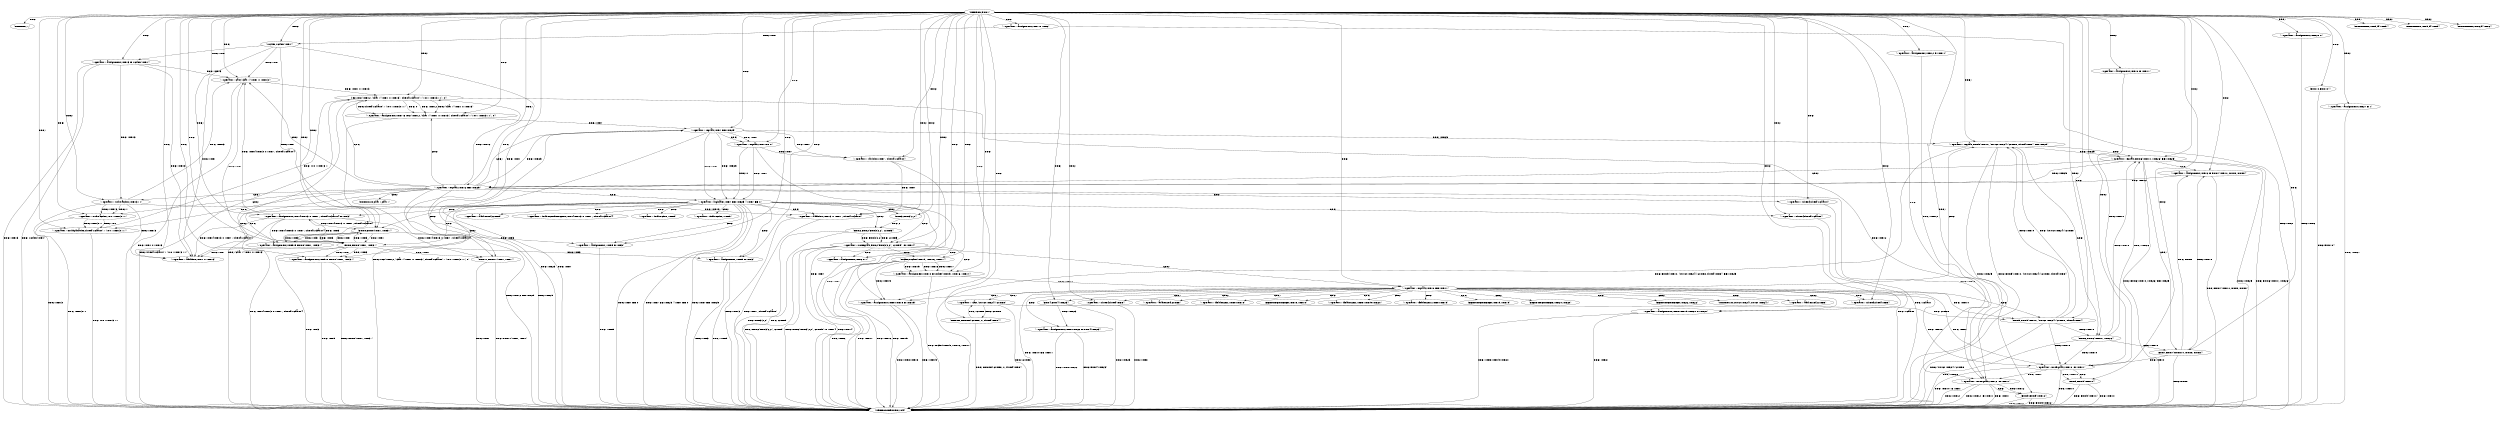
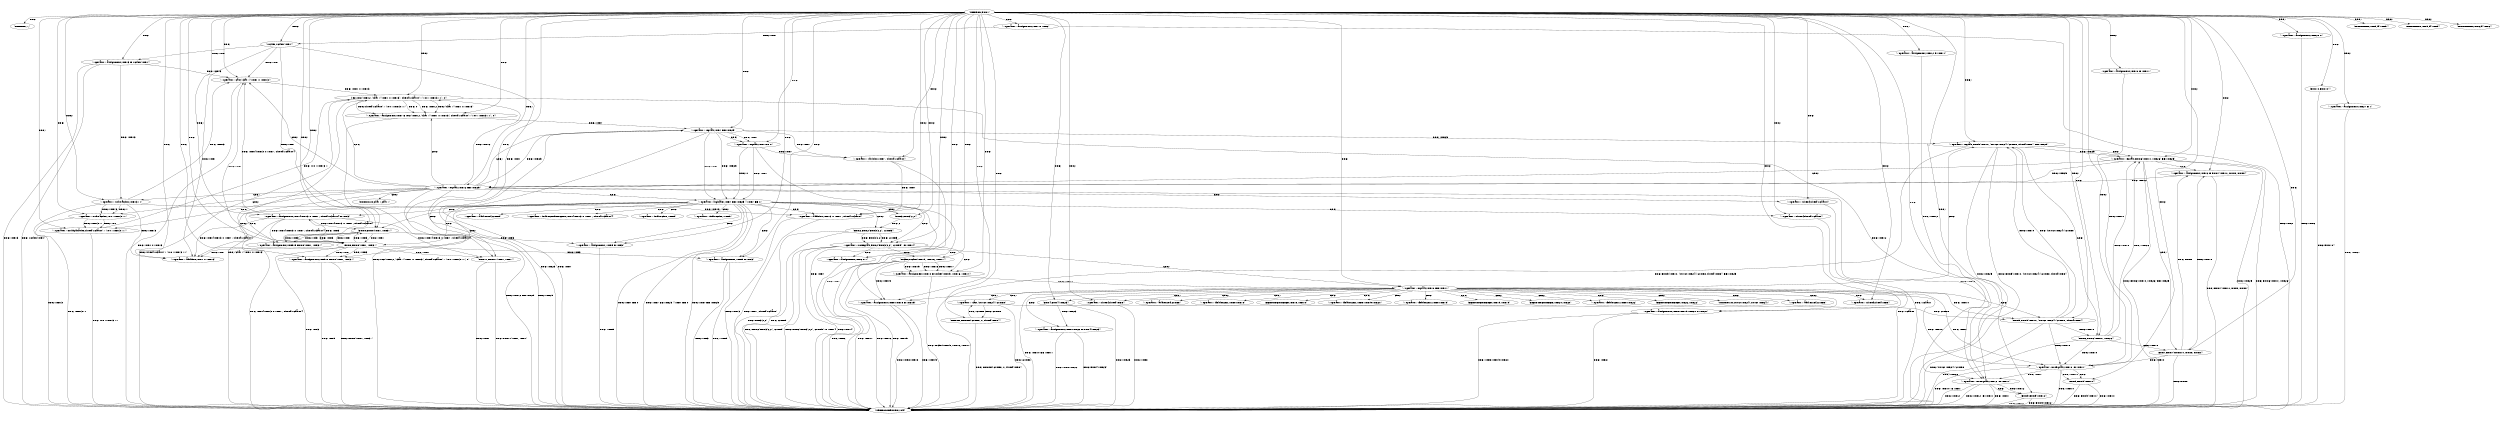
(171, 151) -> none
none -> (1614, 303)
